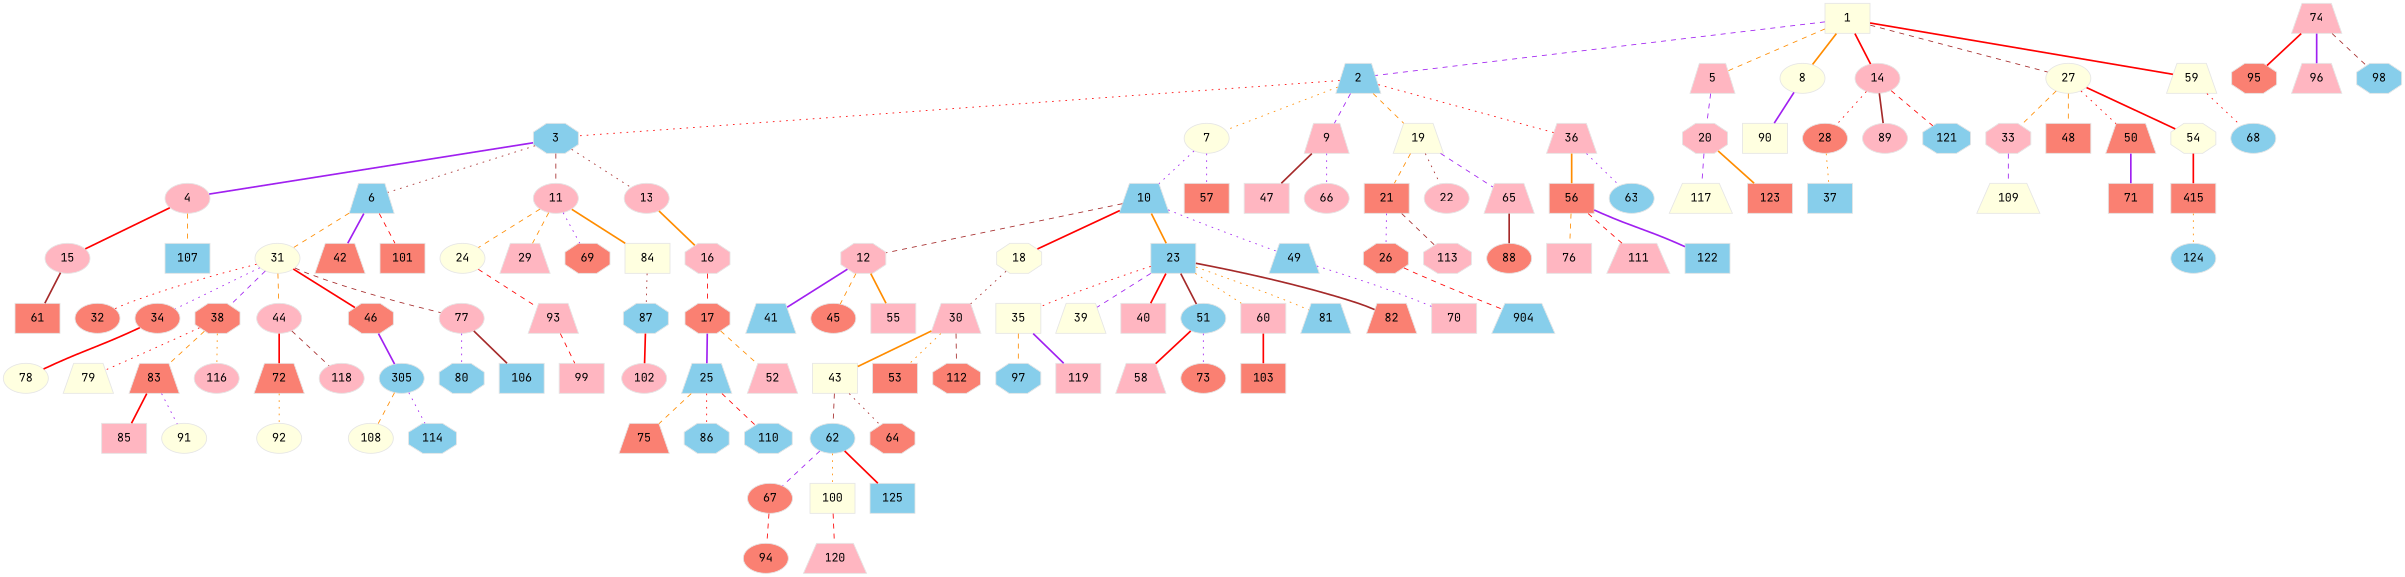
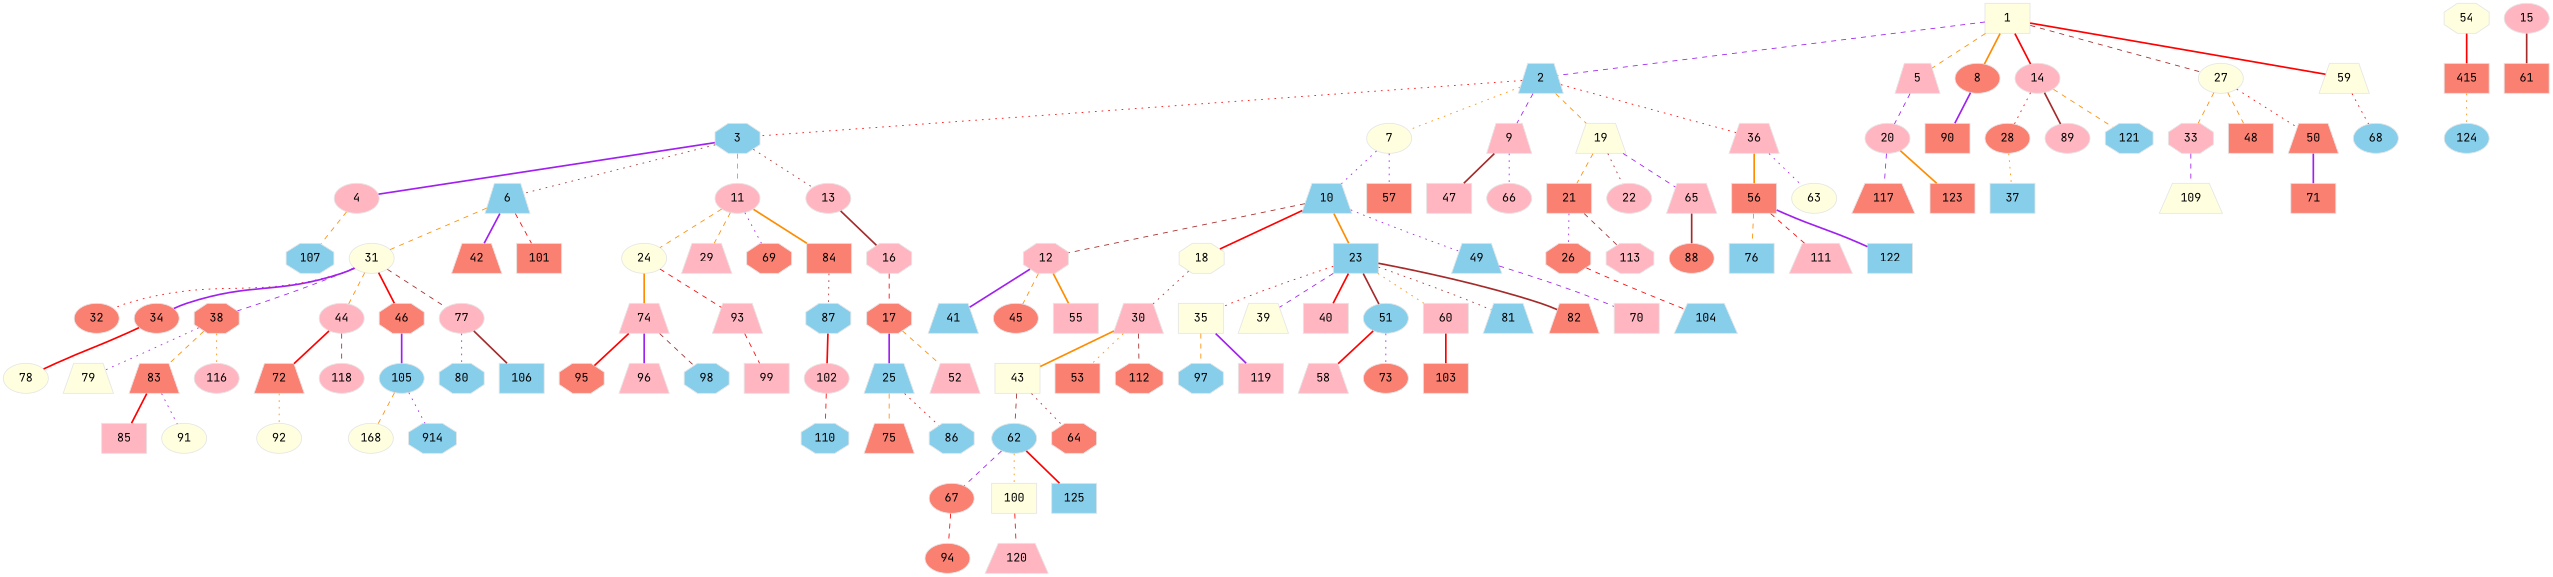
(1802, 78) -> (1978, 78)
(1912, 108) -> (2083, 108)
(2131, 108) -> none
(1705, 138) -> (1888, 138)
(1765, 138) -> (1948, 138)
(556, 168) -> (738, 168)
(1632, 198) -> (1814, 198)
(1701, 198) -> (1883, 198)
(128, 228) -> none
(677, 228) -> (859, 228)
(188, 258) -> (310, 258)
(648, 258) -> (829, 258)
(1569, 258) -> (1752, 258)
(1375, 285) -> (1557, 285)
(218, 288) -> (223, 294)
none -> (644, 288)
(1253, 288) -> (1435, 288)
(1523, 318) -> (1706, 318)
(153, 349) -> (152, 349)
(402, 378) -> (402, 378)
(739, 409) -> (826, 408)
(371, 438) -> (371, 438)
(432, 438) -> (432, 438)
